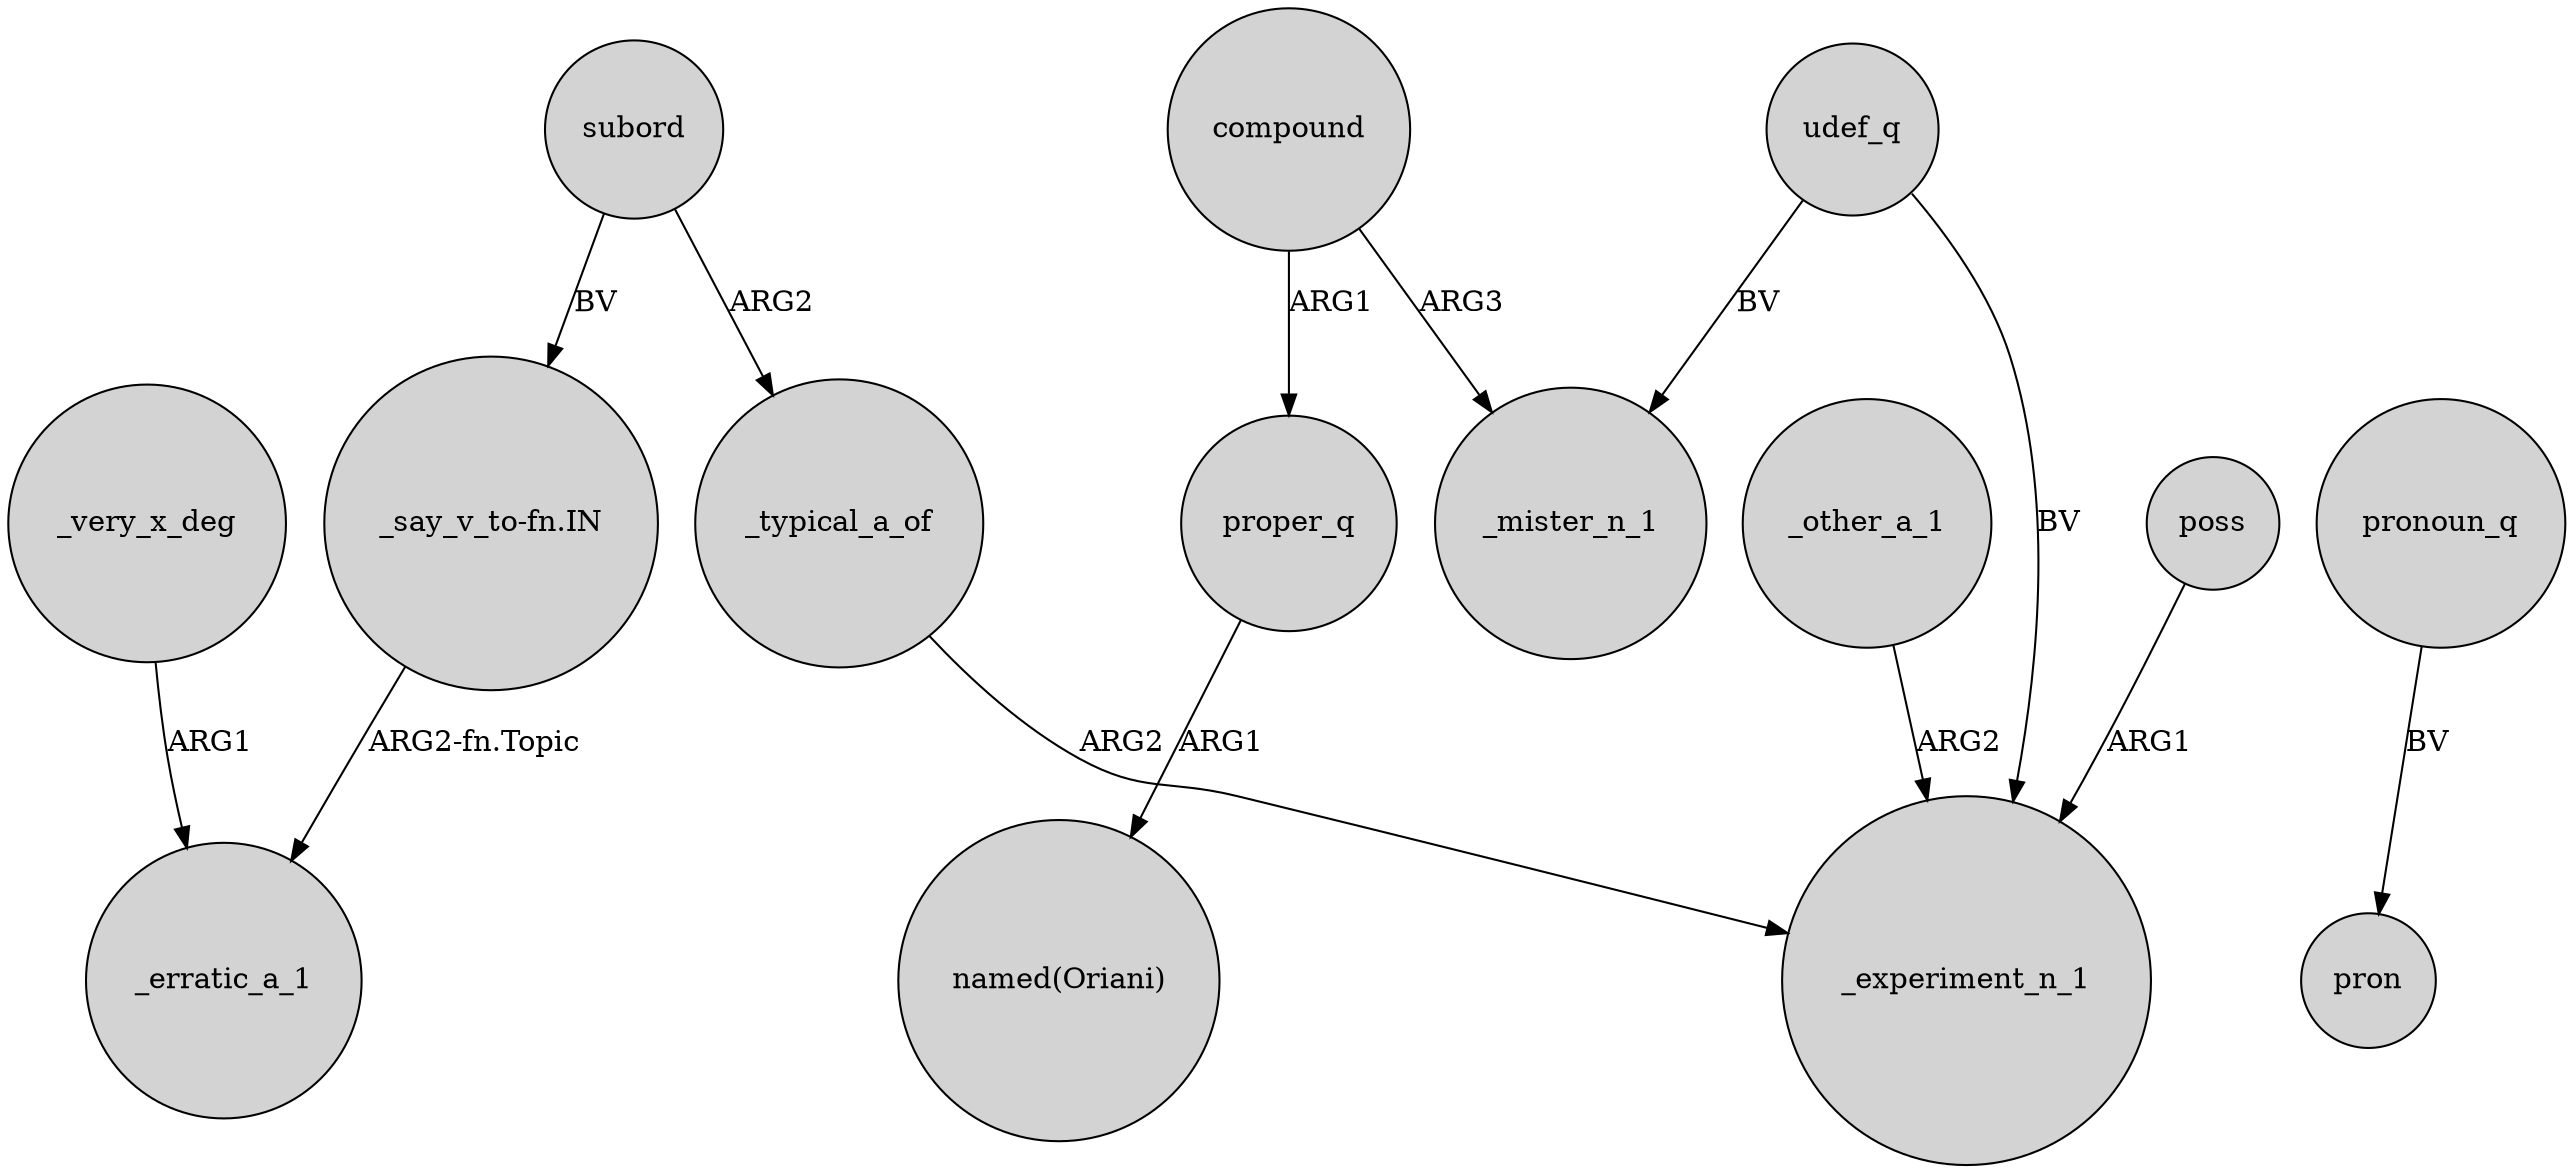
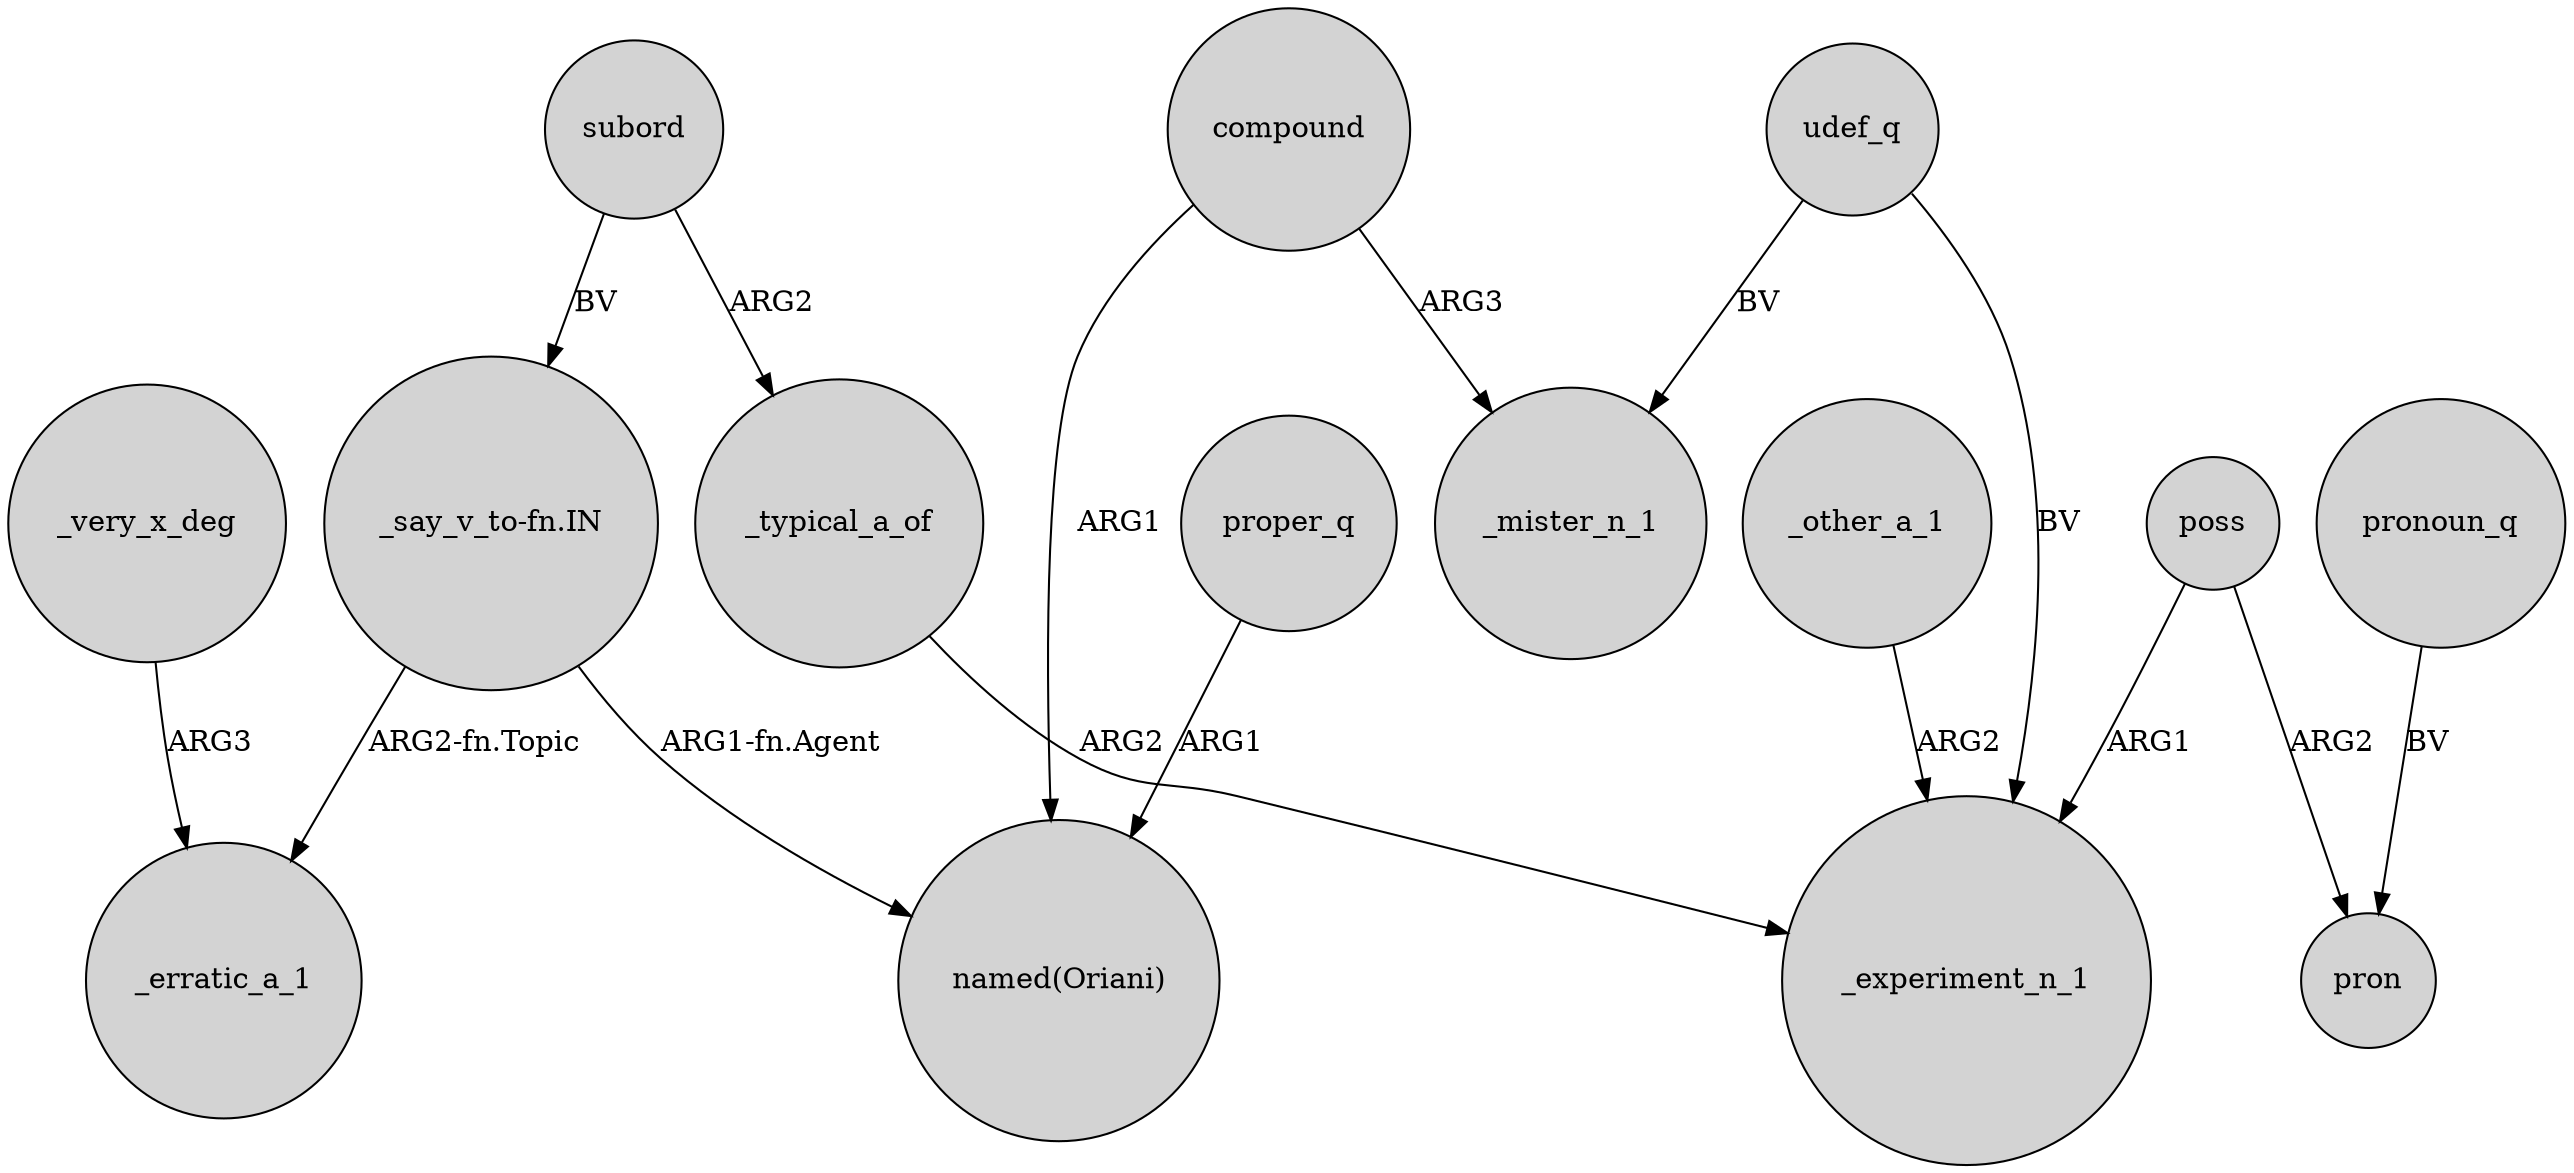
(1289, 323) -> (1055, 480)
none -> (2287, 741)
(210, 743) -> (210, 743)
none -> (720, 806)
